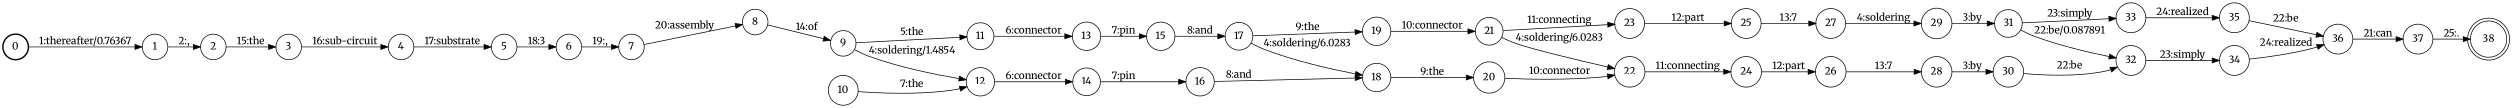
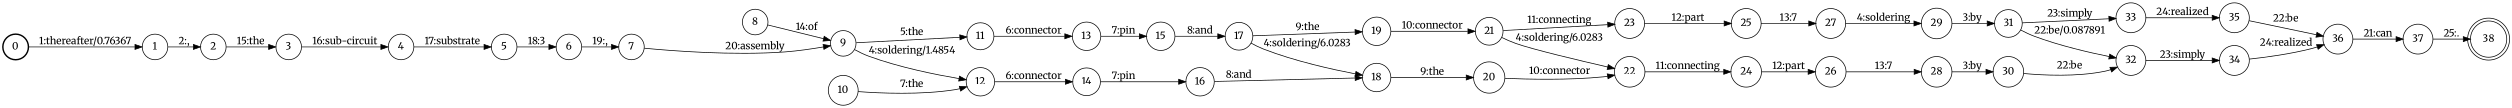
(690, 35) -> (734, 53)
